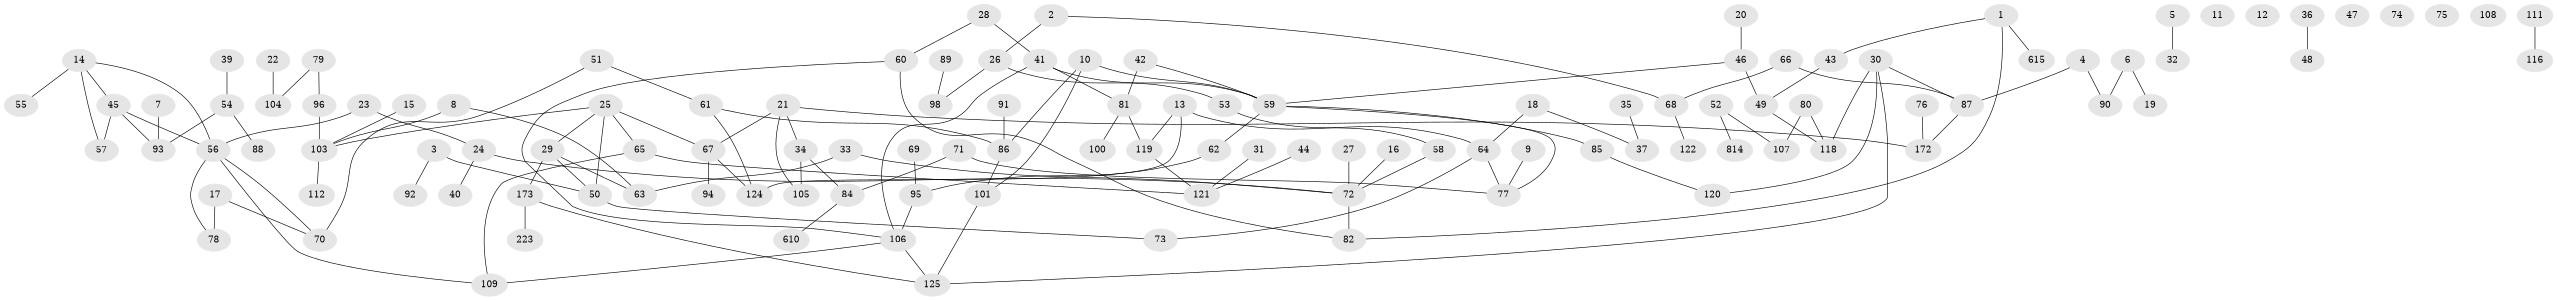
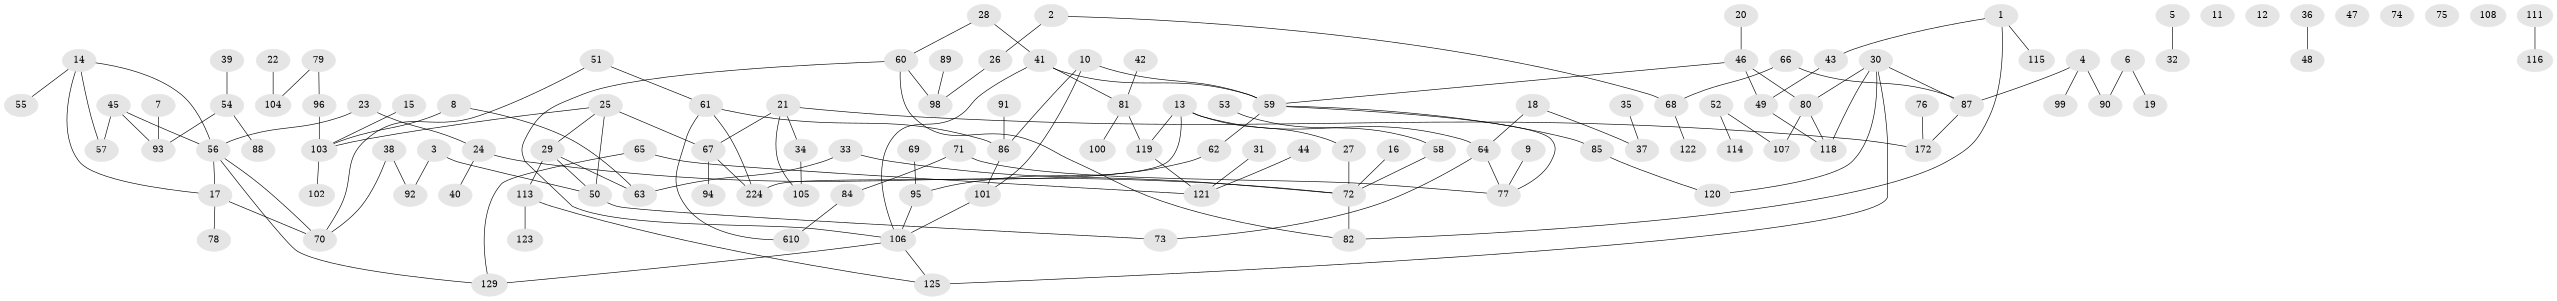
(2037, 60) -> (2037, 60)
(1207, 80) -> none
(96, 83) -> (92, 170)
none -> (918, 83)
(1094, 83) -> none
none -> (1774, 83)
none -> (1840, 84)
none -> (2060, 105)
(623, 128) -> none
none -> (1264, 128)
none -> (389, 150)
(1735, 150) -> (1735, 150)
(828, 177) -> none
(191, 195) -> (214, 173)
(317, 195) -> (317, 195)
(525, 195) -> (525, 195)
(755, 195) -> (755, 195)
none -> (686, 206)
(525, 240) -> (525, 240)
(958, 240) -> (940, 218)
(490, 285) -> (490, 285)
